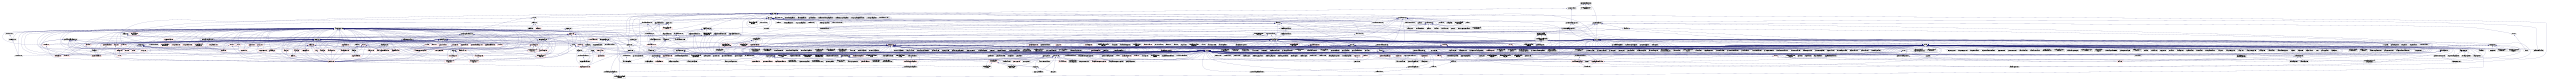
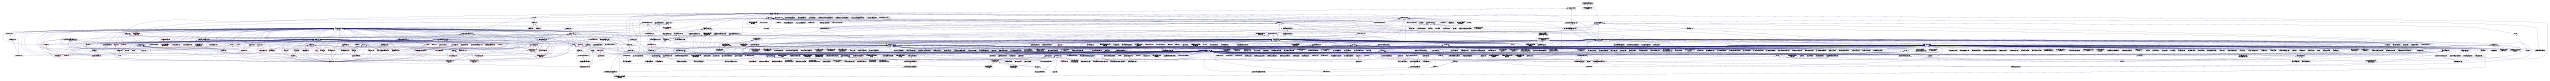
(910, 51) -> (911, 51)
